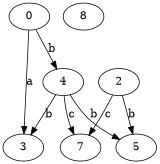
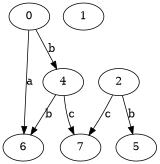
(84, 17) -> (84, 17)
(89, 119) -> none
(23, 148) -> (23, 148)
